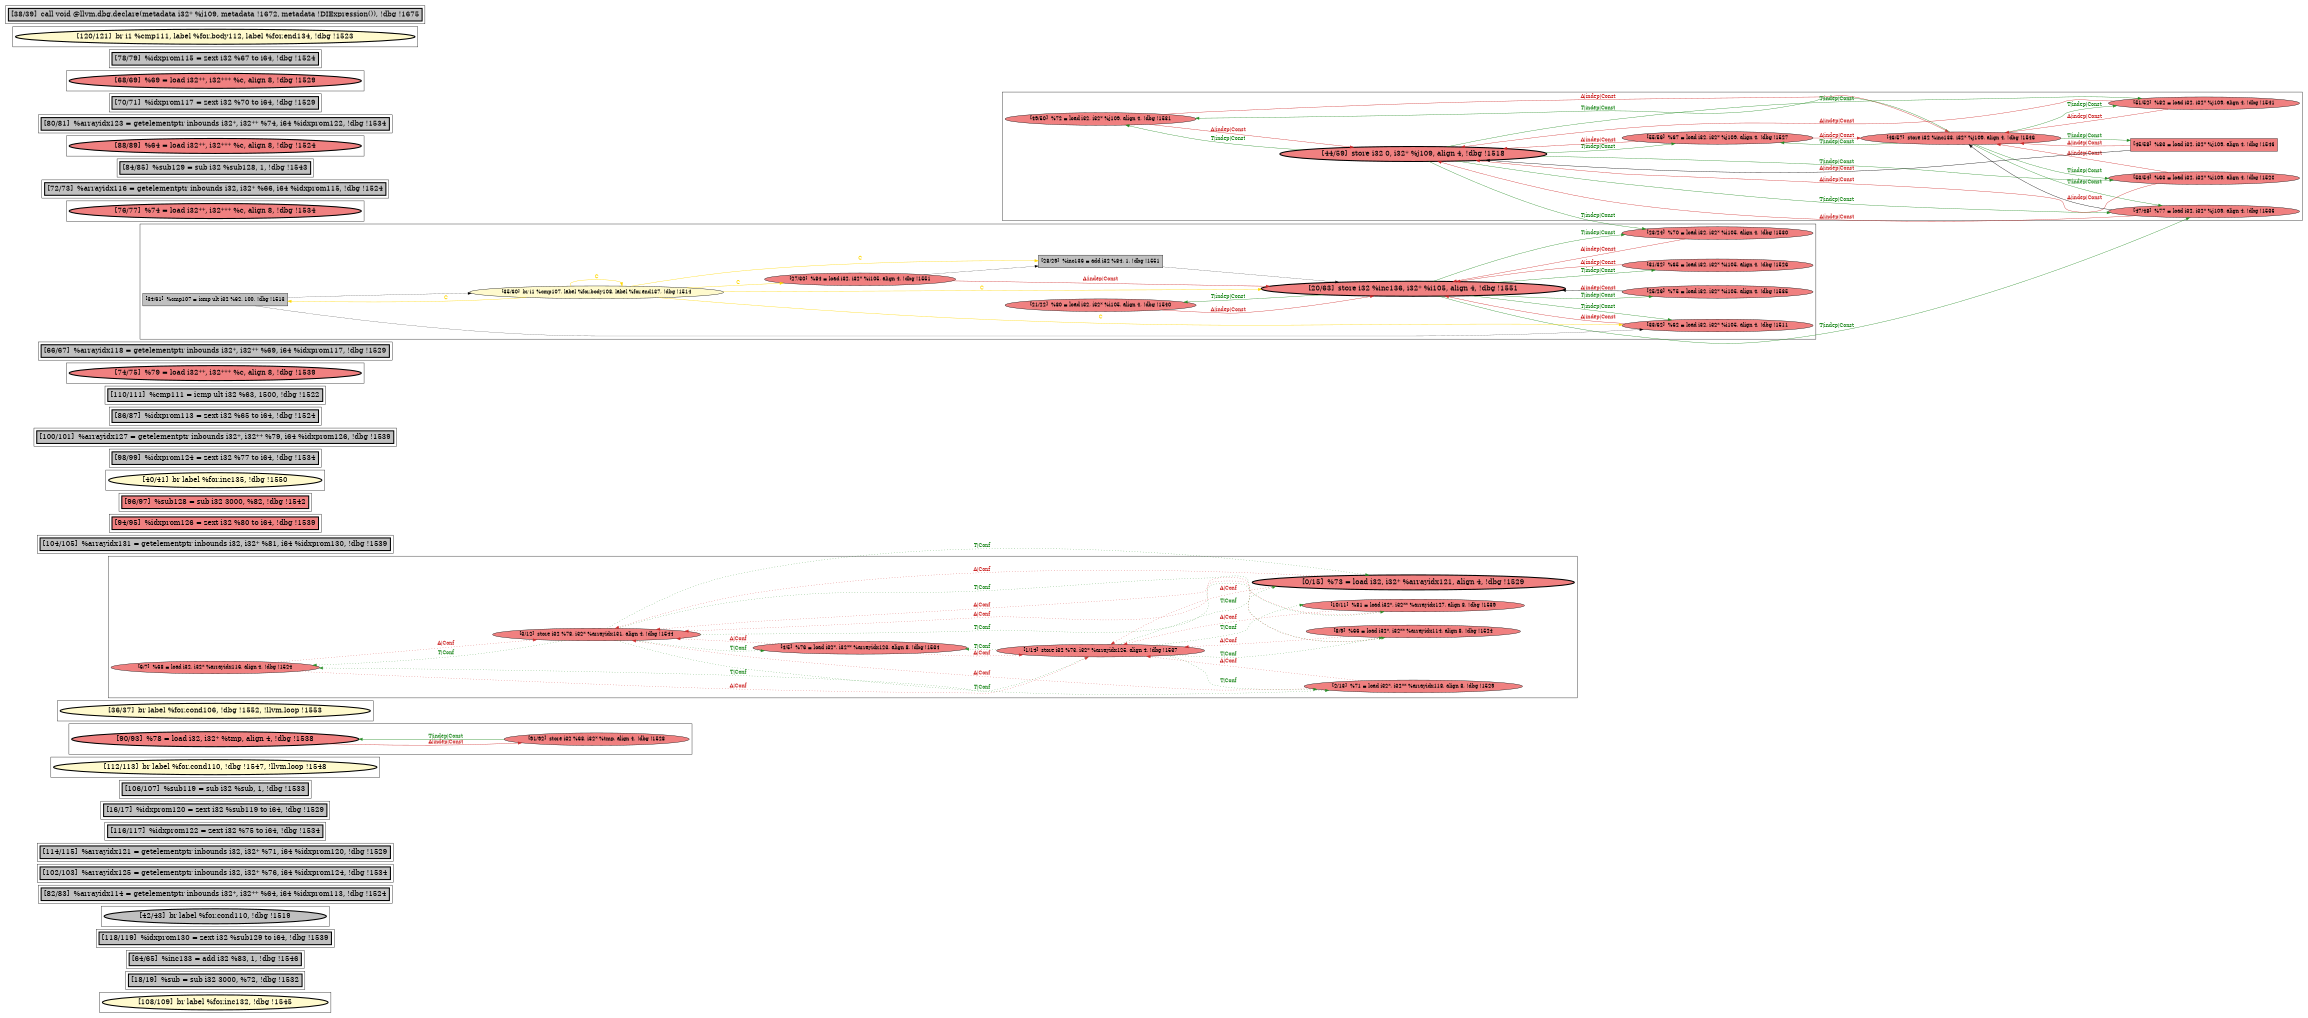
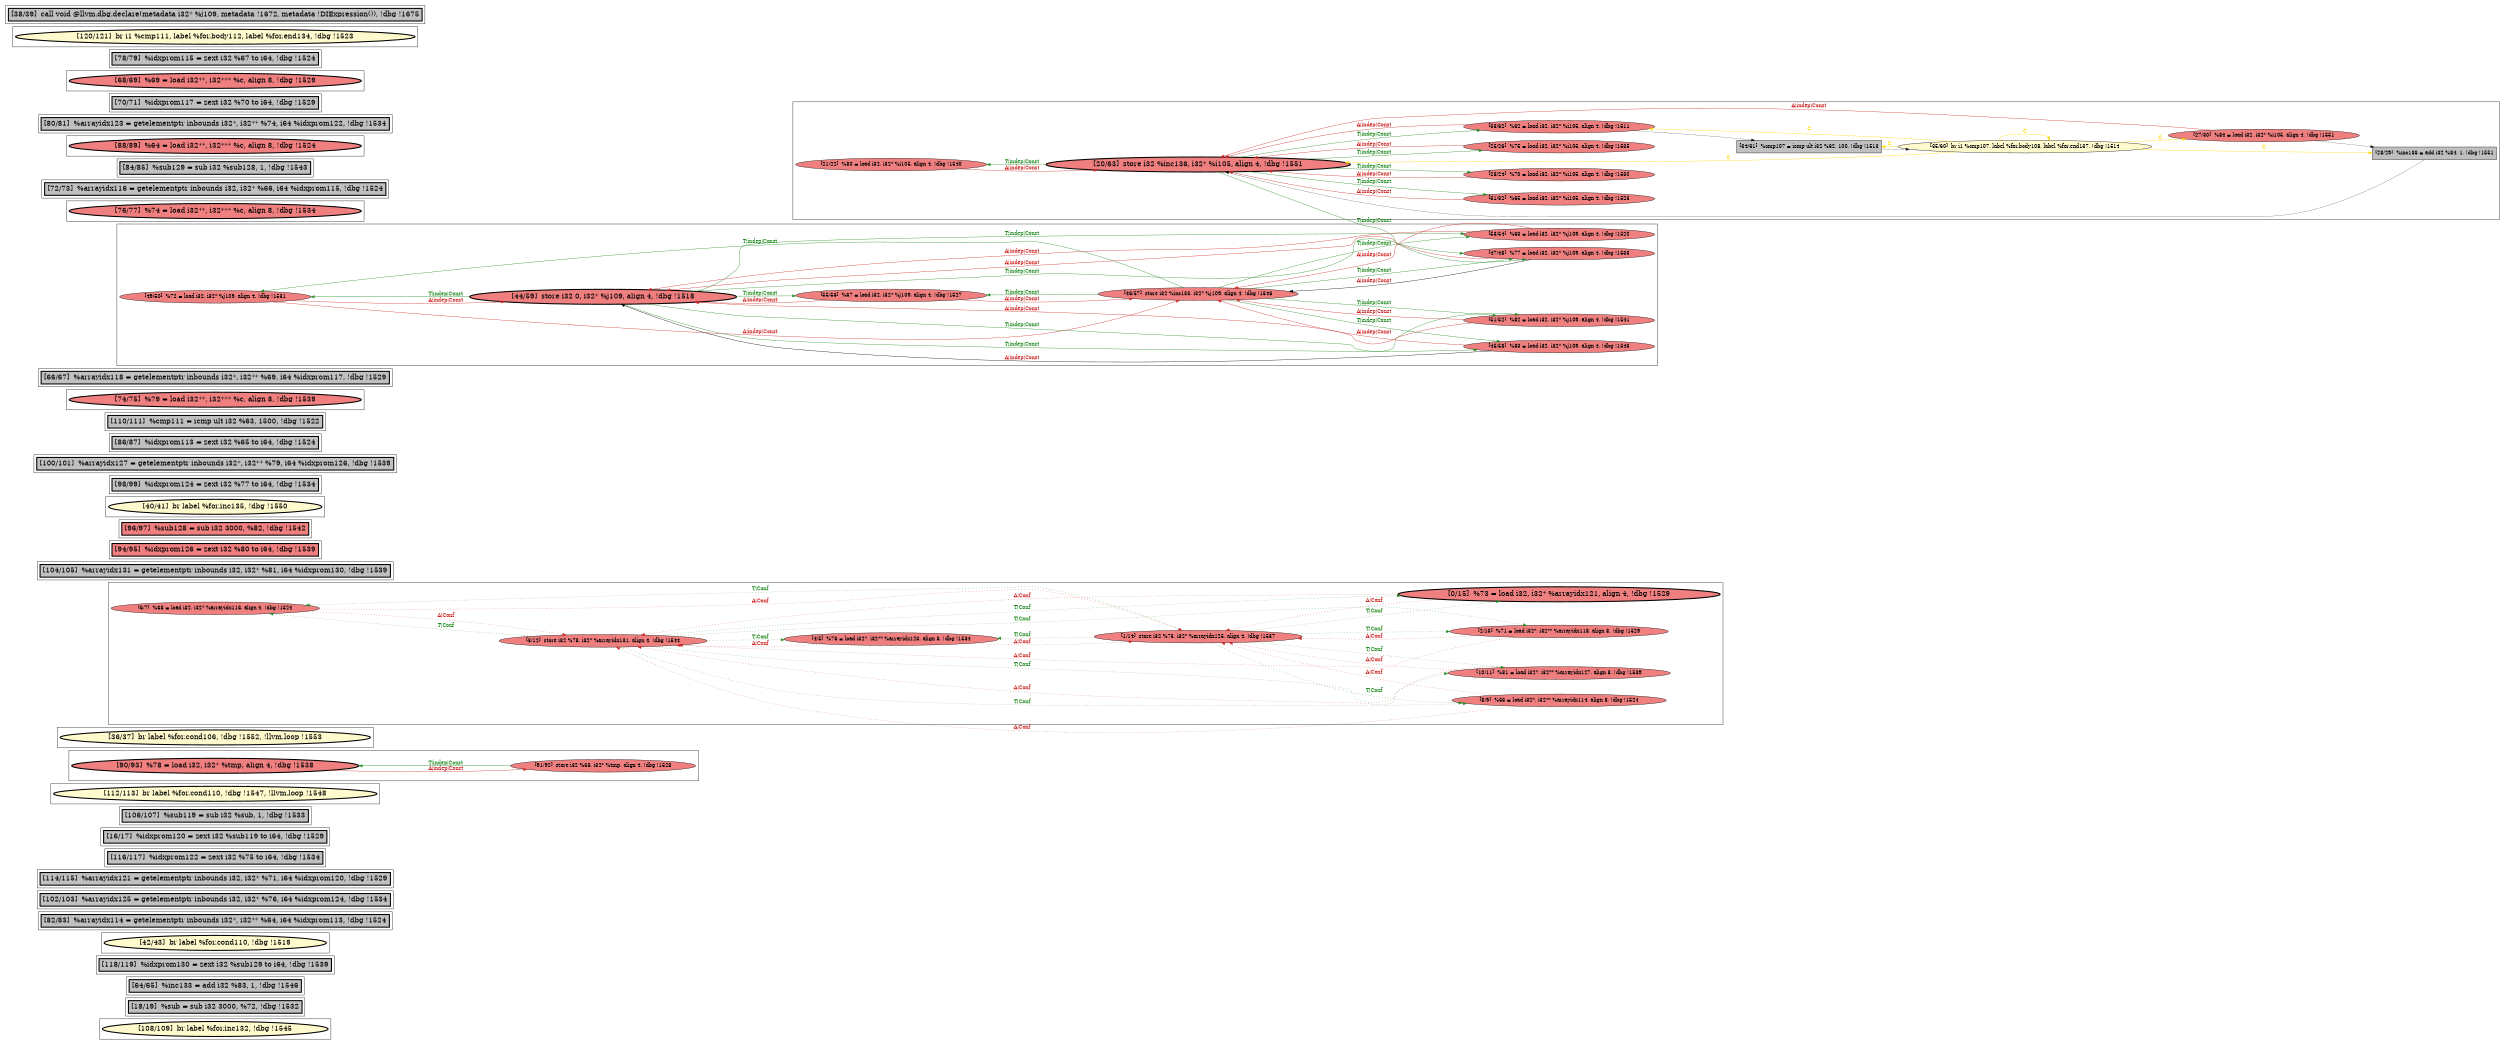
(2204, 145) -> (1559, 346)
(1533, 204) -> (1046, 348)
(1594, 291) -> (1361, 148)
(947, 336) -> (1692, 135)
(215, 916) -> (215, 943)
